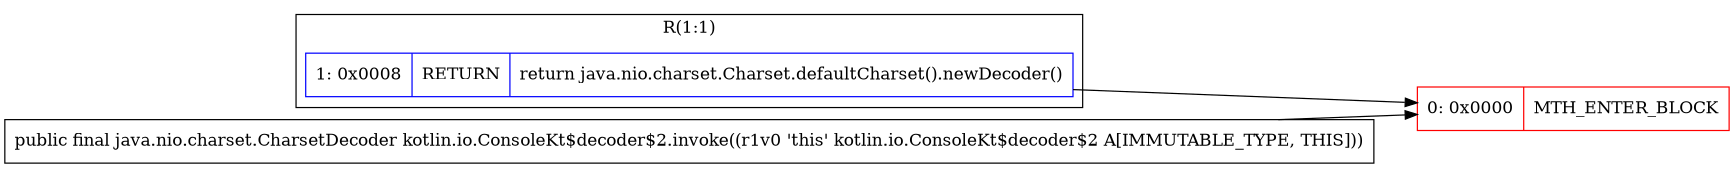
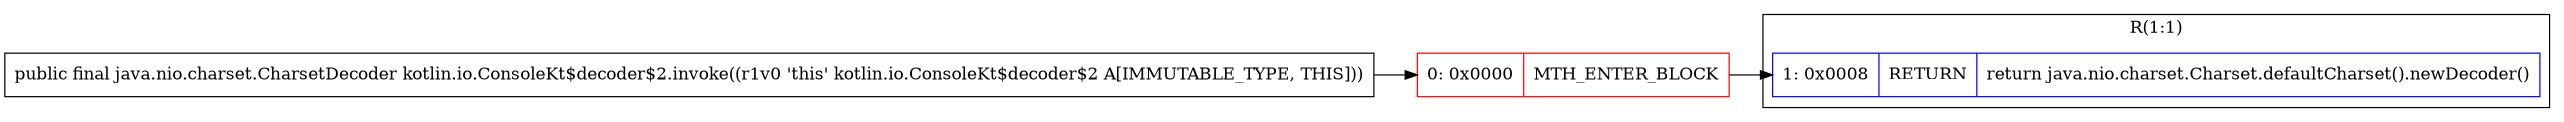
(1239, 96) -> (1745, 75)
